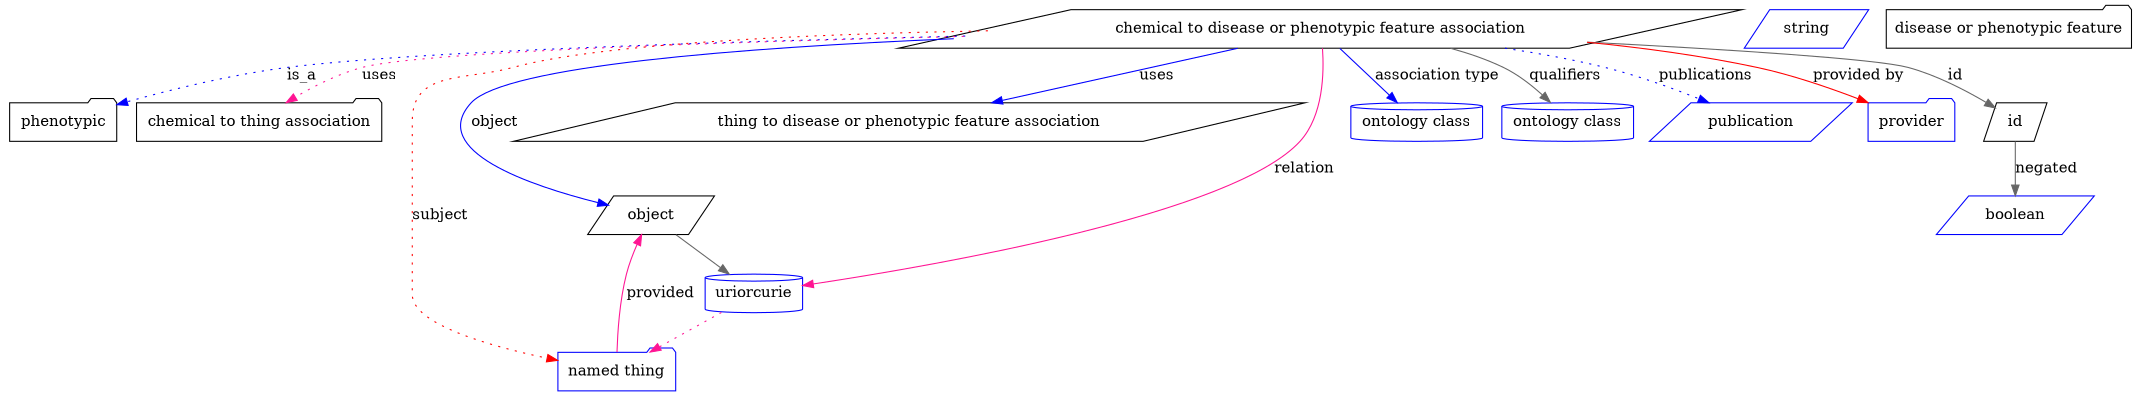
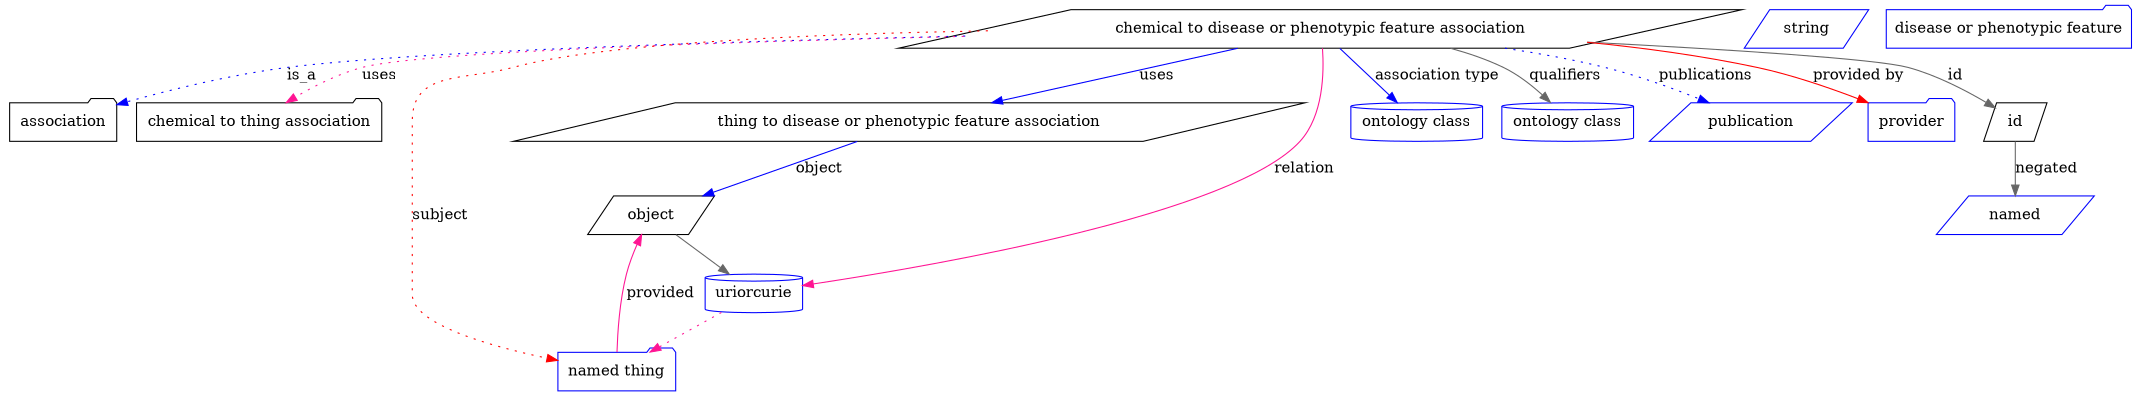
(2009, 29) -> (2009, 29)
(615, 64) -> (785, 167)
(63, 122) -> (63, 122)
(2015, 215) -> (2015, 215)
